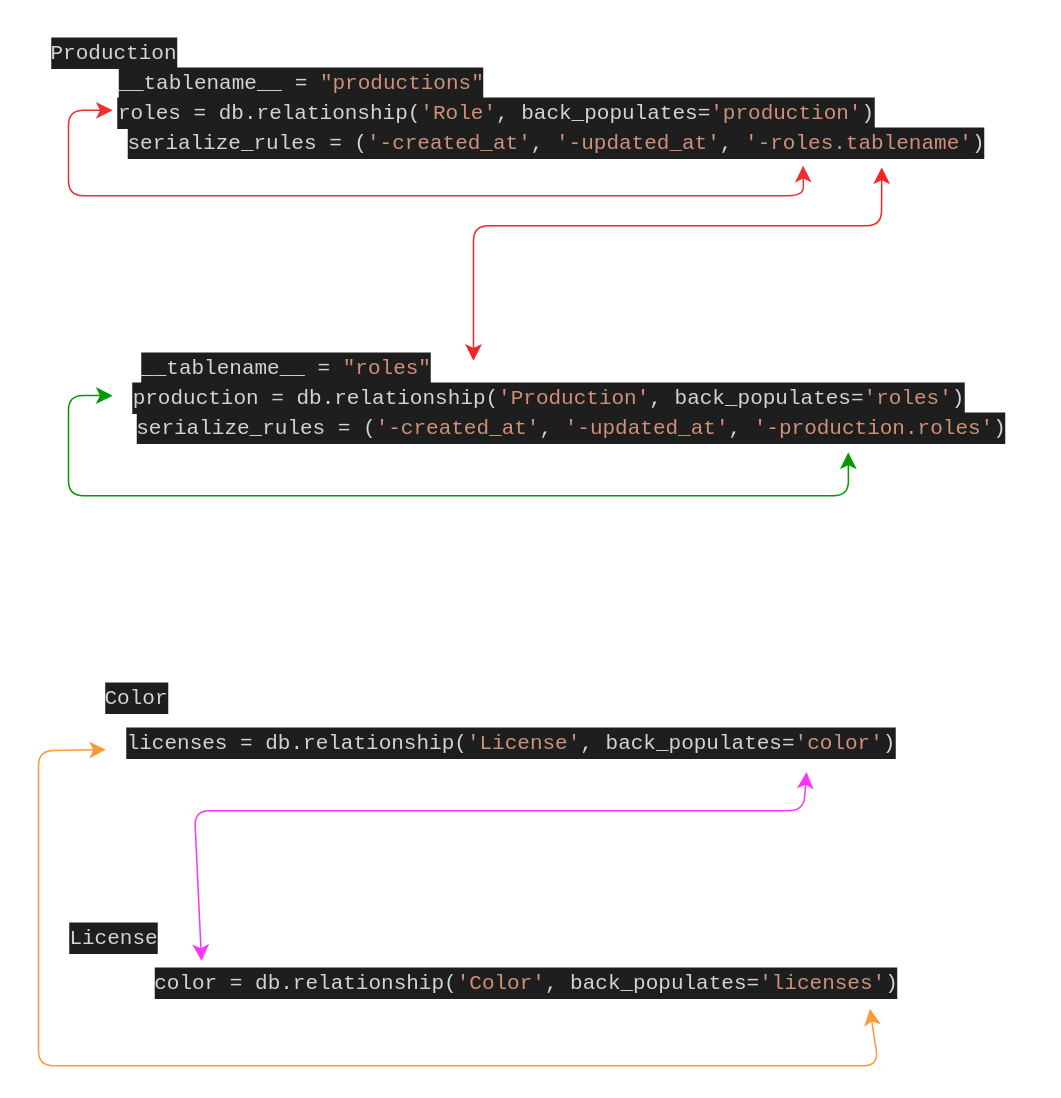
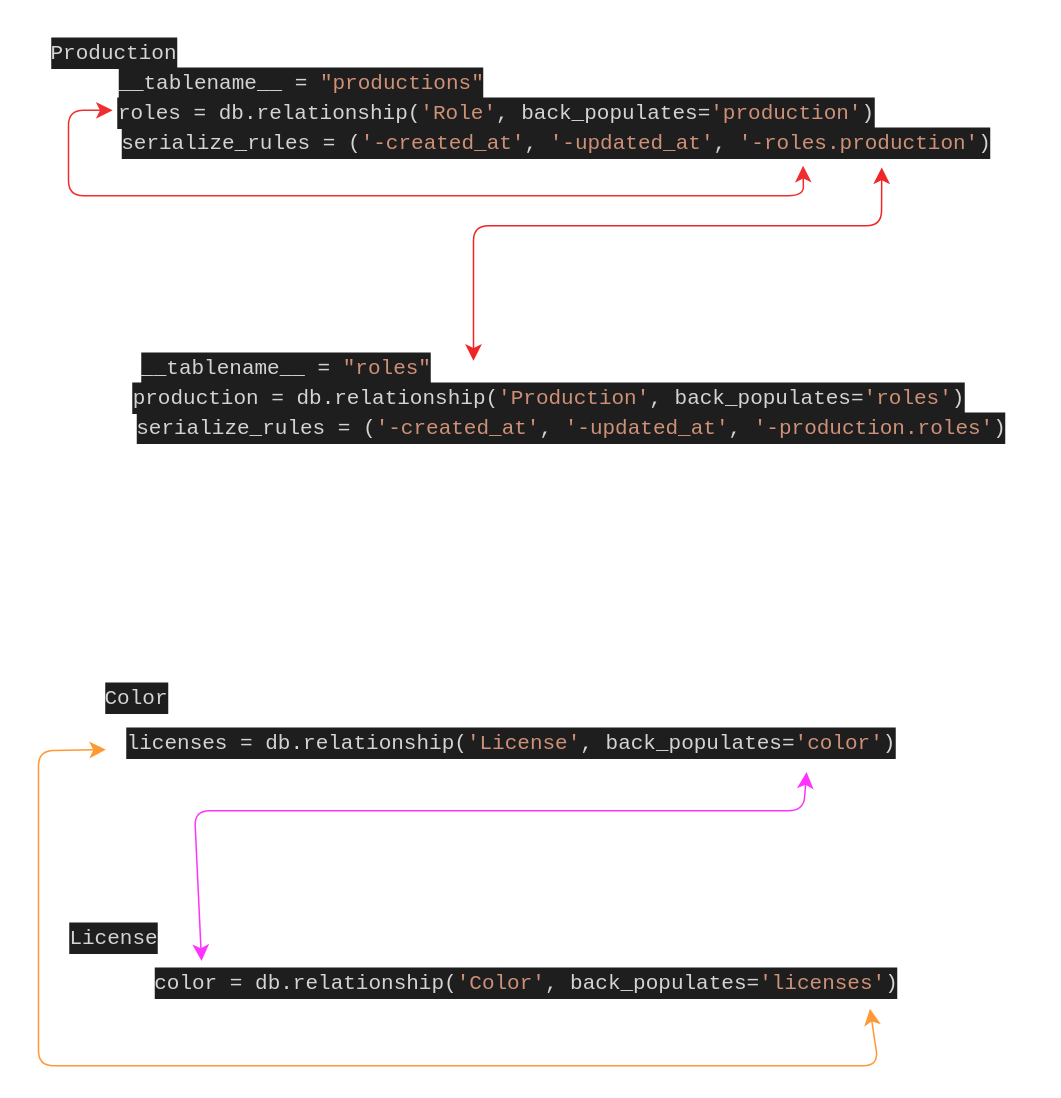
(557, 143) -> (557, 143)
(412, 496) -> none
